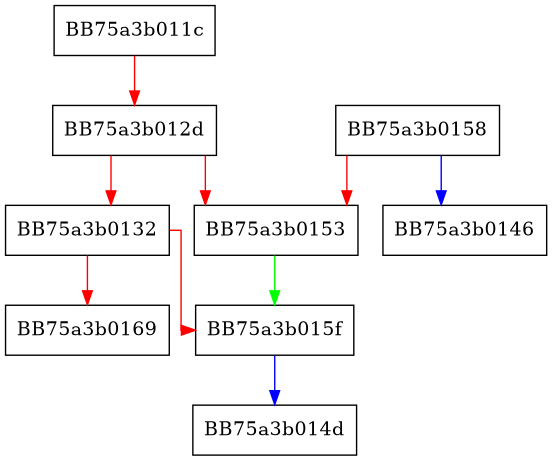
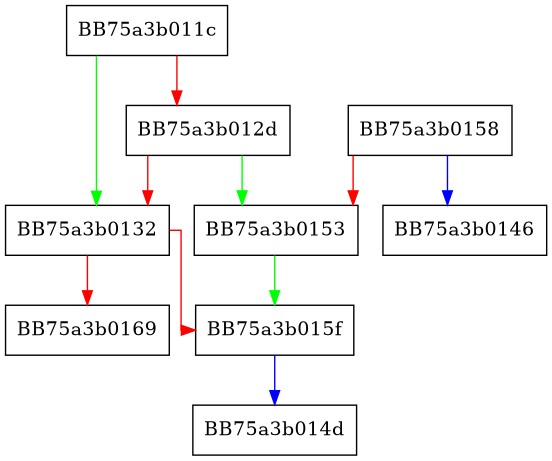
none -> (96, 124)
(205, 173) -> (242, 173)
